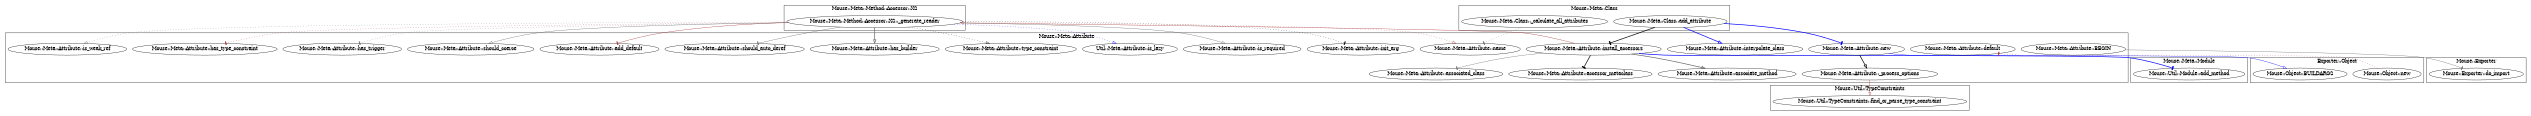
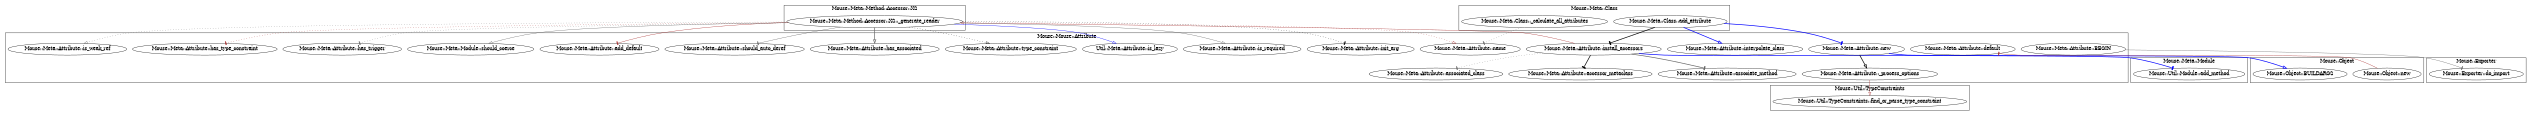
(1034, 28) -> (1034, 28)
(1067, 37) -> (1067, 37)
(471, 49) -> (471, 49)
(875, 49) -> (875, 49)
(2087, 56) -> (2087, 56)
(2247, 56) -> (2247, 56)
(1500, 59) -> (1500, 59)
(1668, 60) -> (1668, 60)
(2337, 62) -> (2337, 62)
